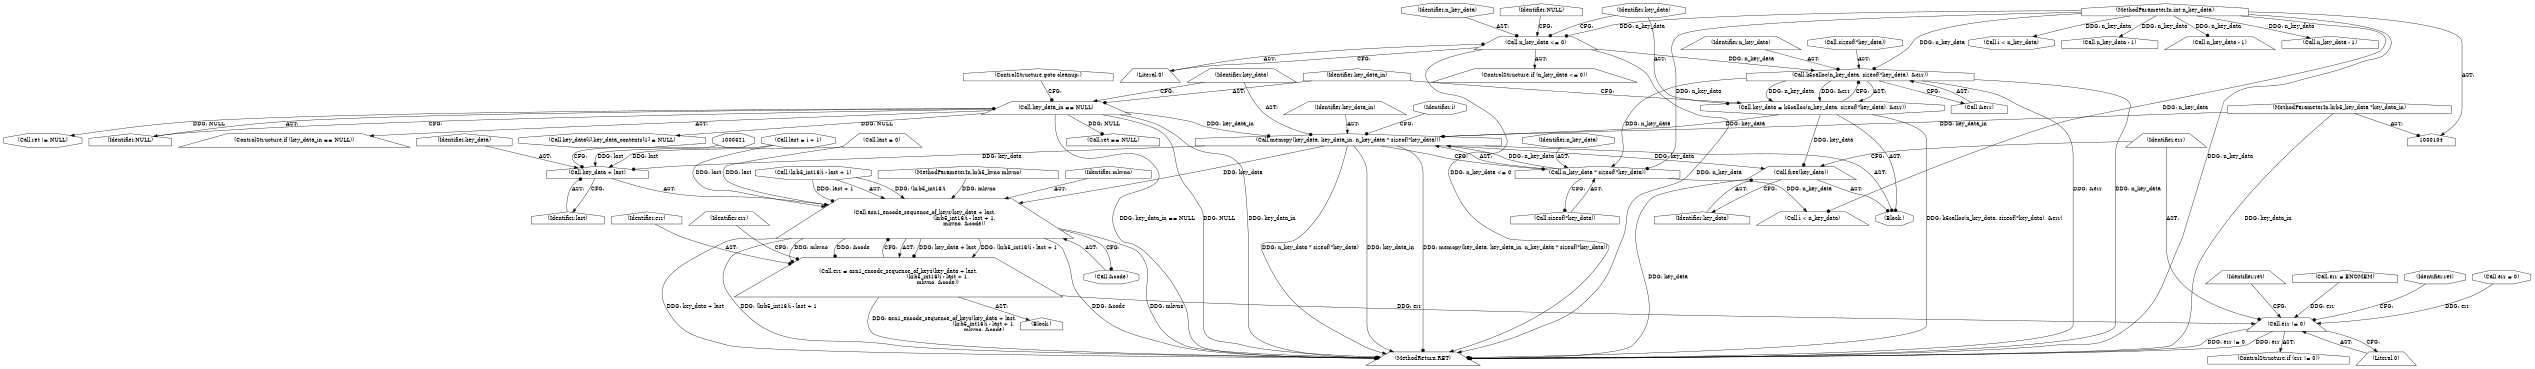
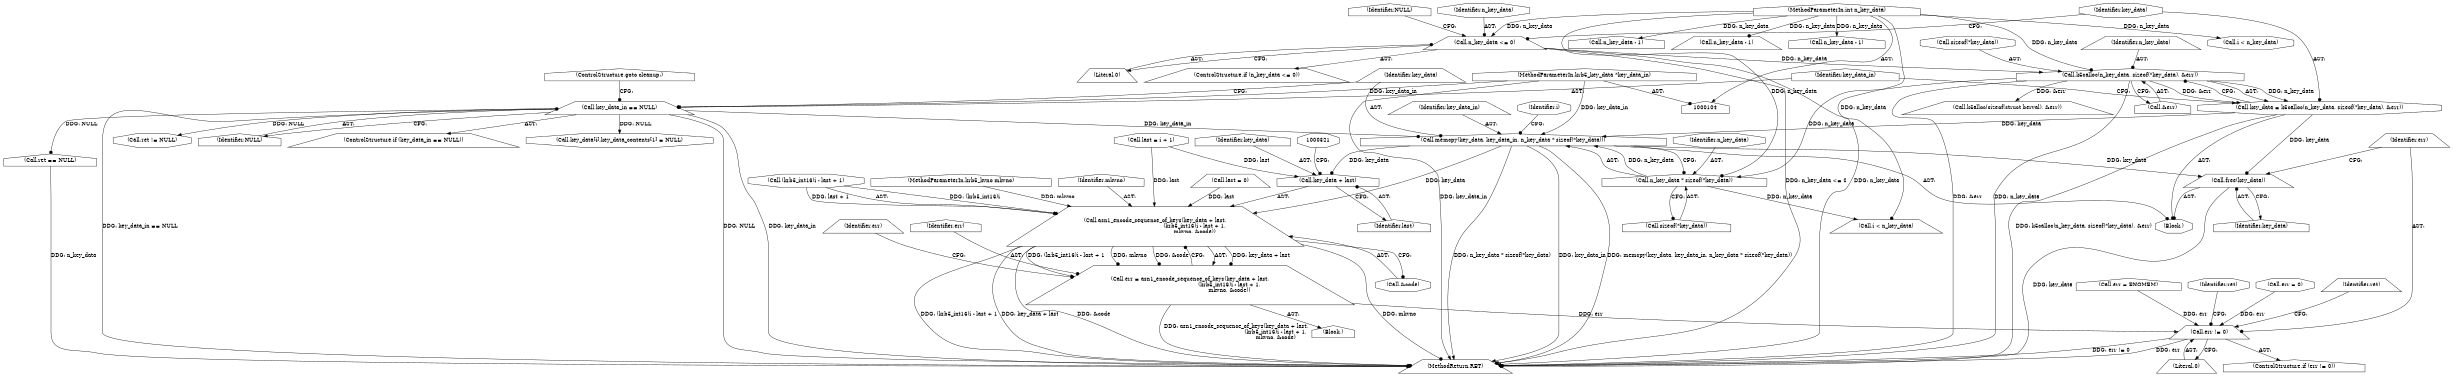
(1824, 14) -> (1622, 14)
none -> (1094, 100)
none -> (2008, 108)
(772, 148) -> none
(2093, 344) -> (641, 365)
